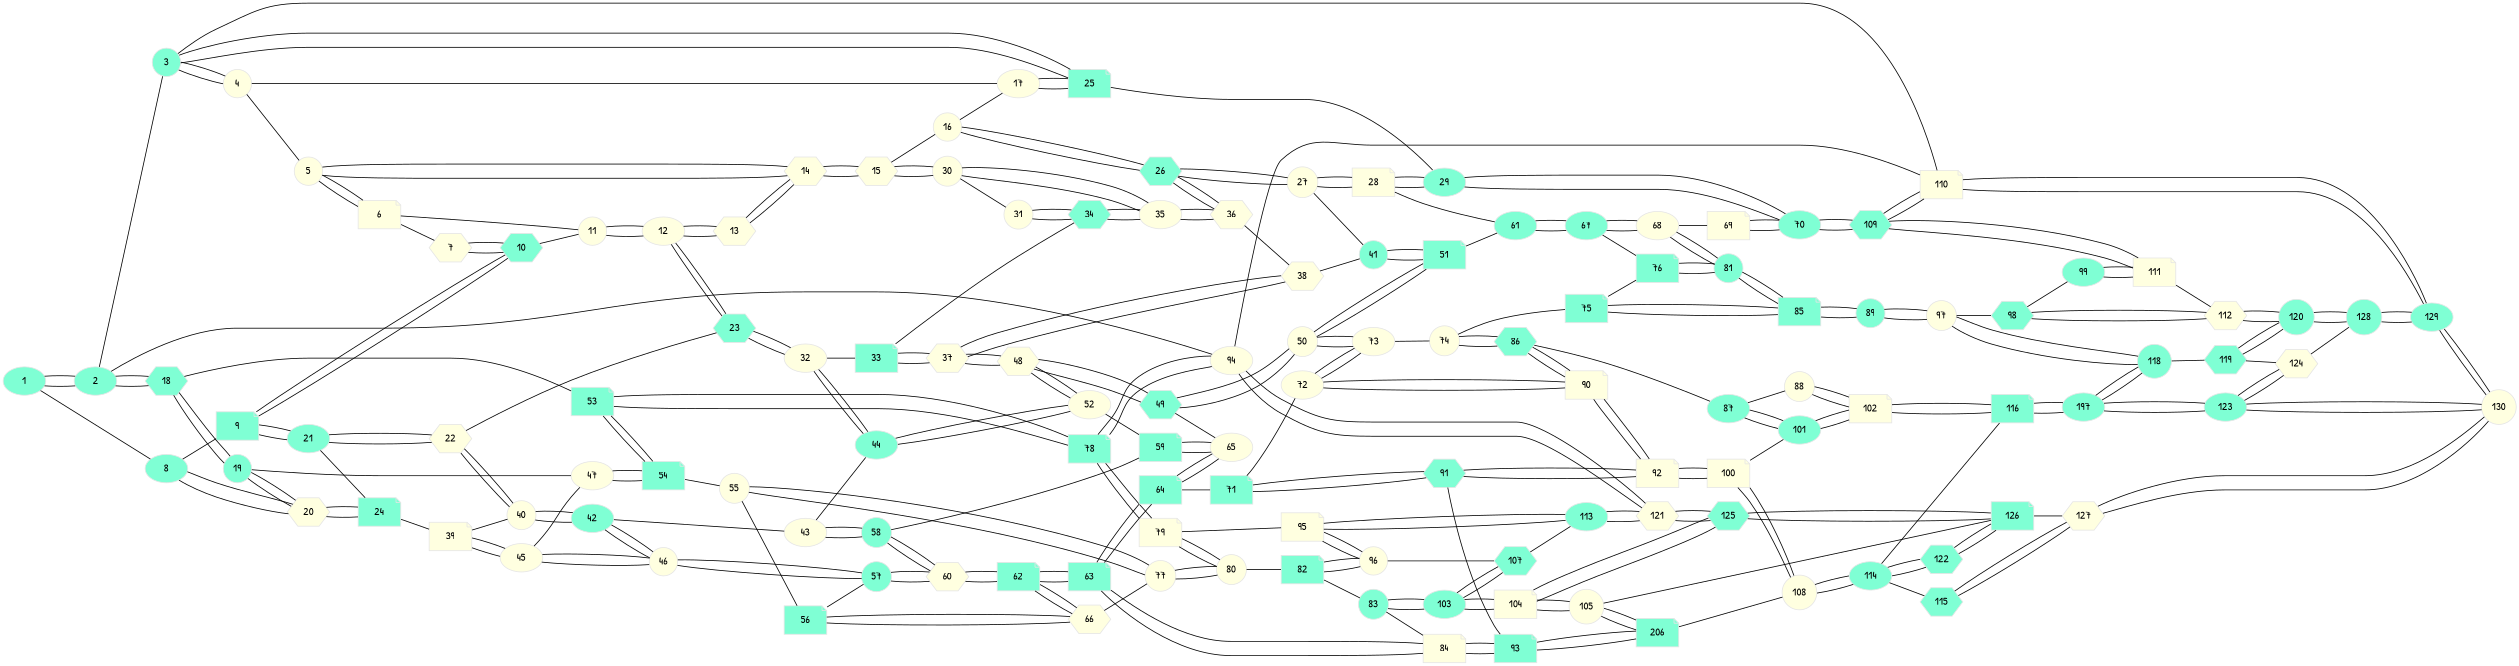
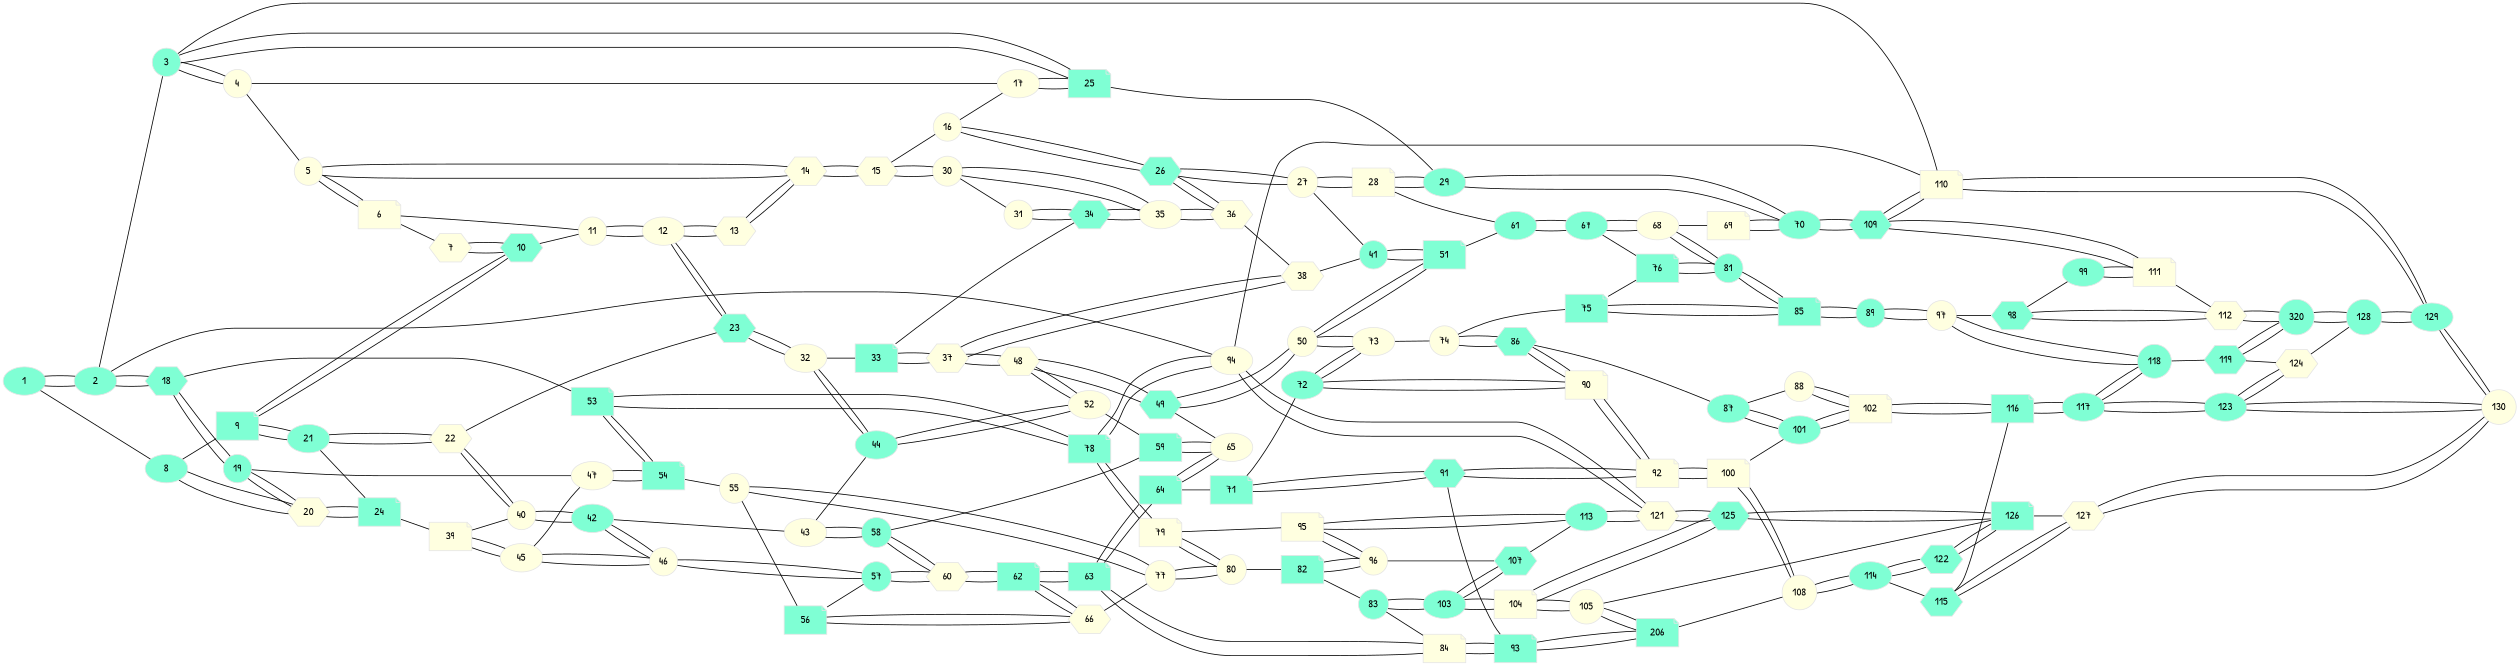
(2296, 317) -> (2296, 317)
(1302, 385) -> (1302, 385)
(2083, 407) -> (2083, 407)
(1941, 493) -> (1987, 504)
